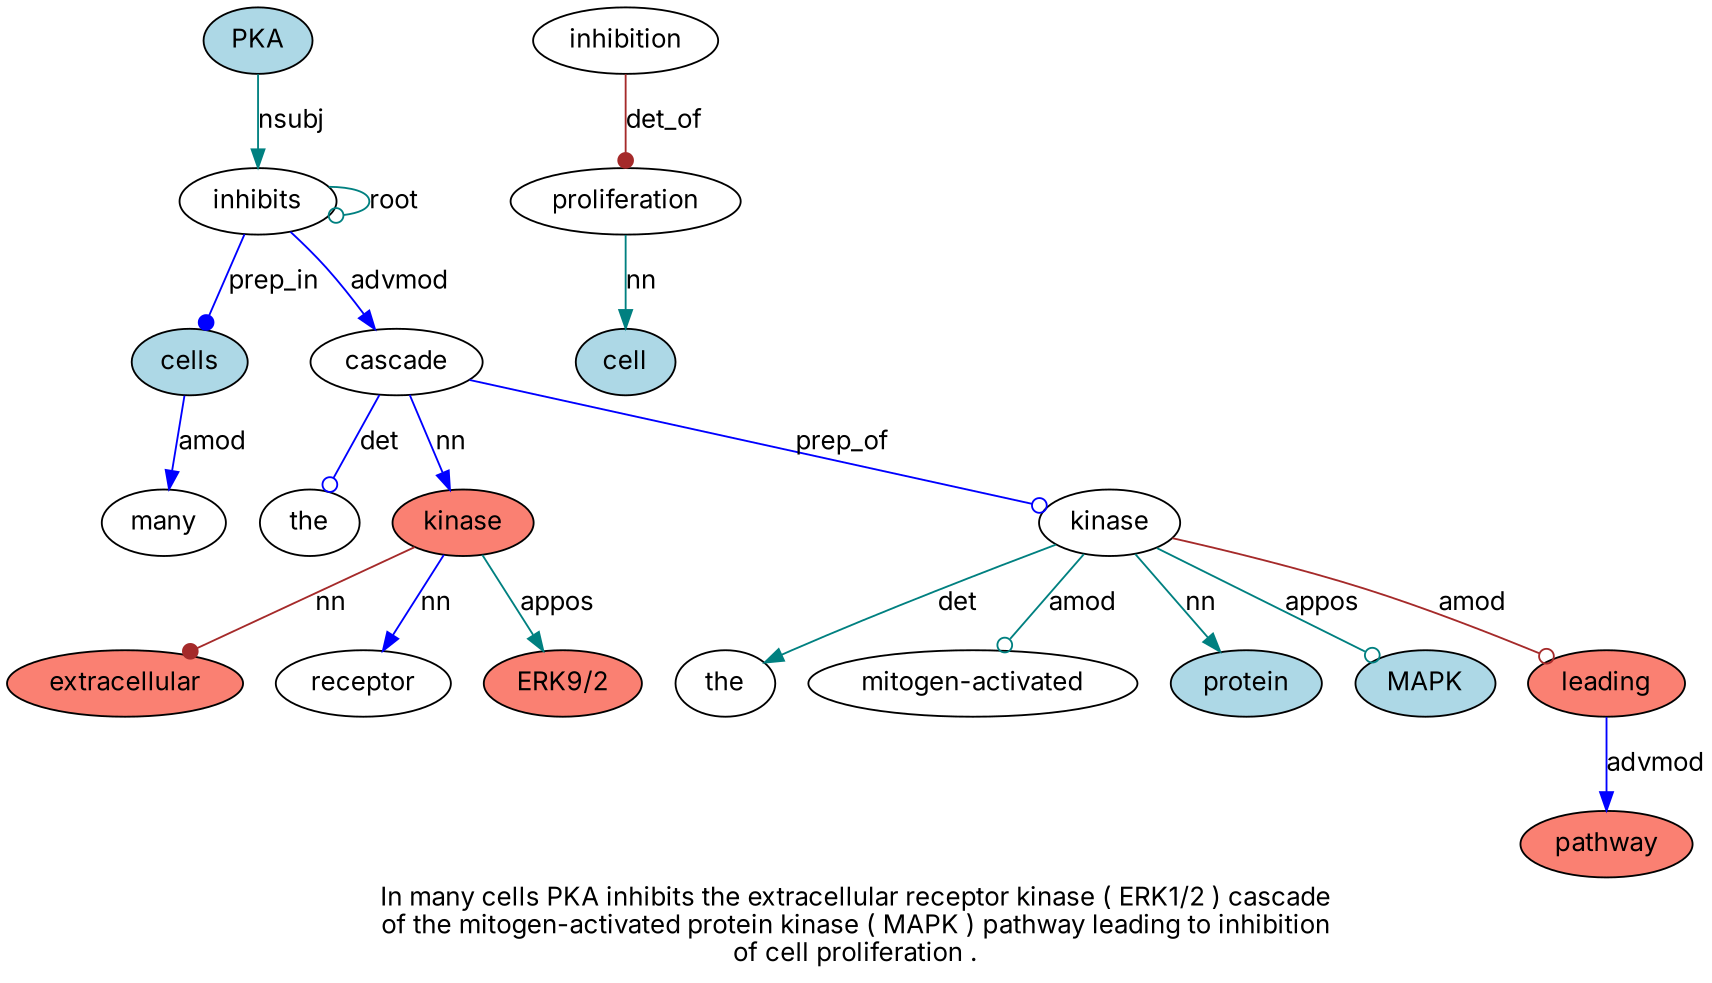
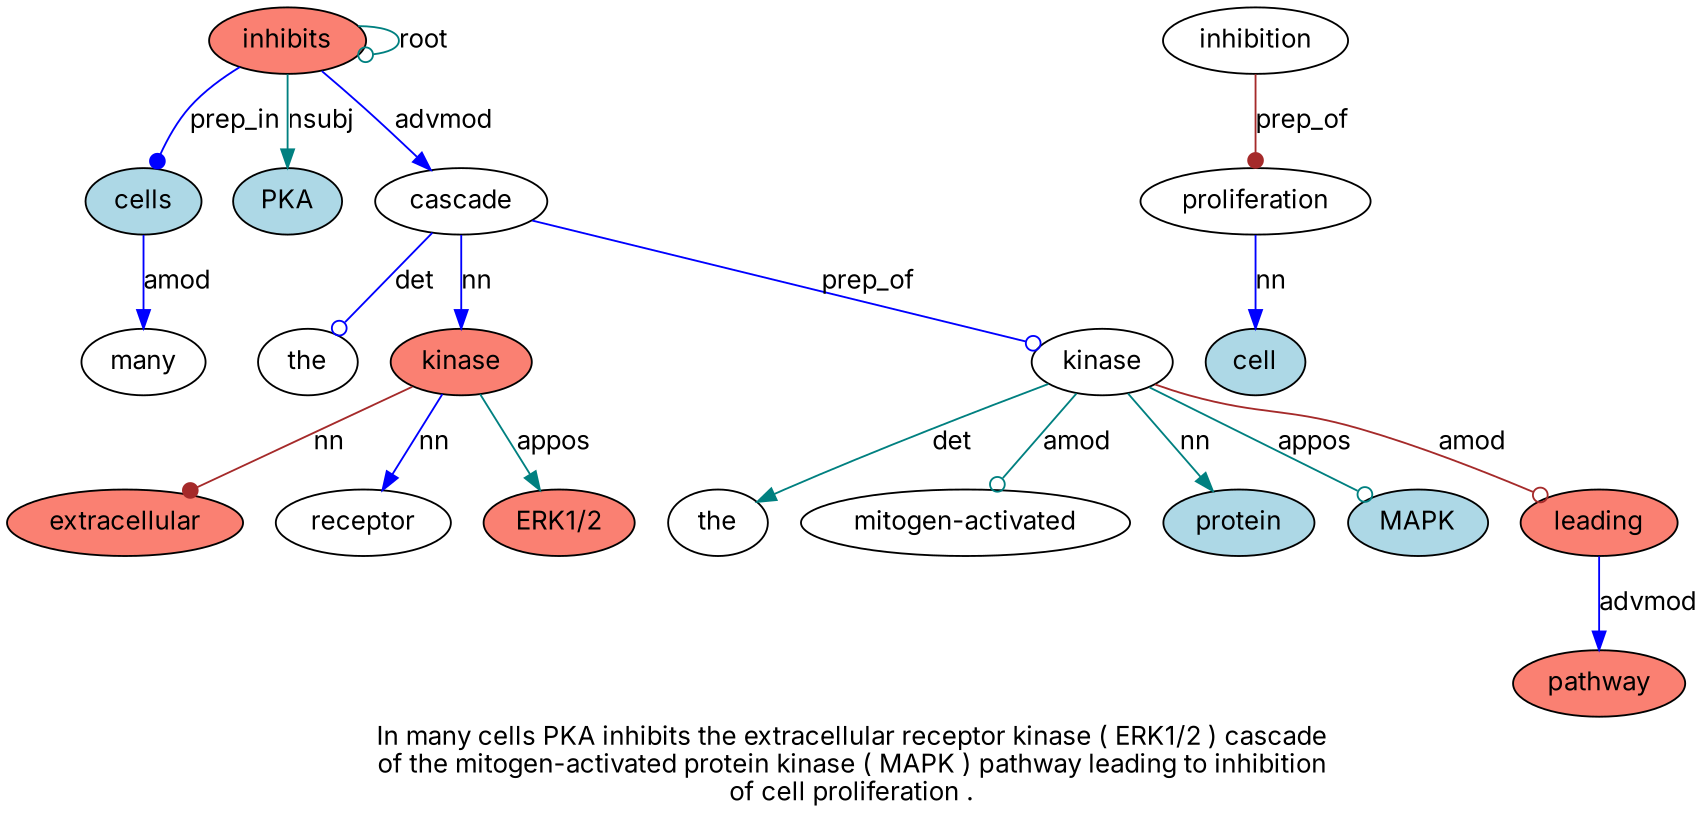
(258, 112) -> (288, 112)
(664, 121) -> (1303, 121)
(258, 201) -> (288, 41)
(626, 272) -> (1256, 272)
(563, 683) -> (559, 523)
